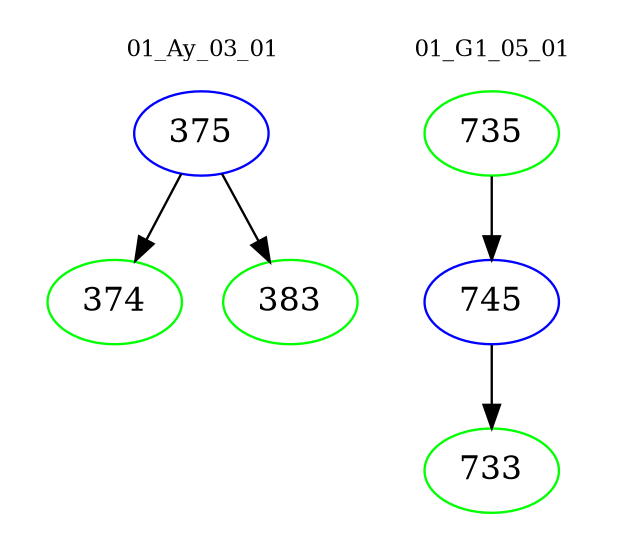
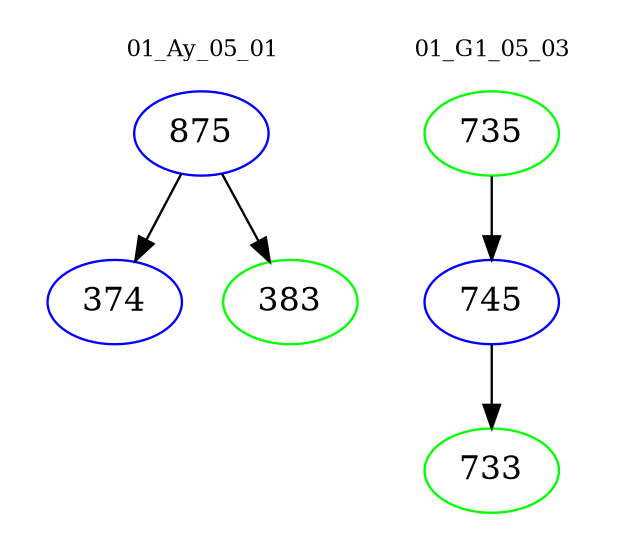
(203, 50) -> (203, 50)
(493, 50) -> (493, 50)
(201, 133) -> (201, 133)
(115, 302) -> (115, 302)
